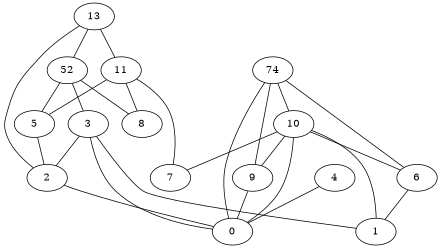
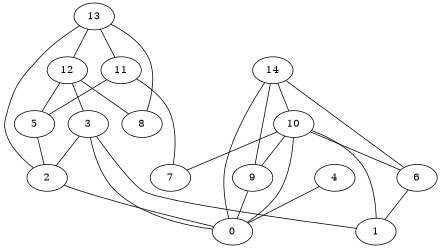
(67, 70) -> (67, 70)
(273, 70) -> (273, 70)
(132, 97) -> (149, 59)
